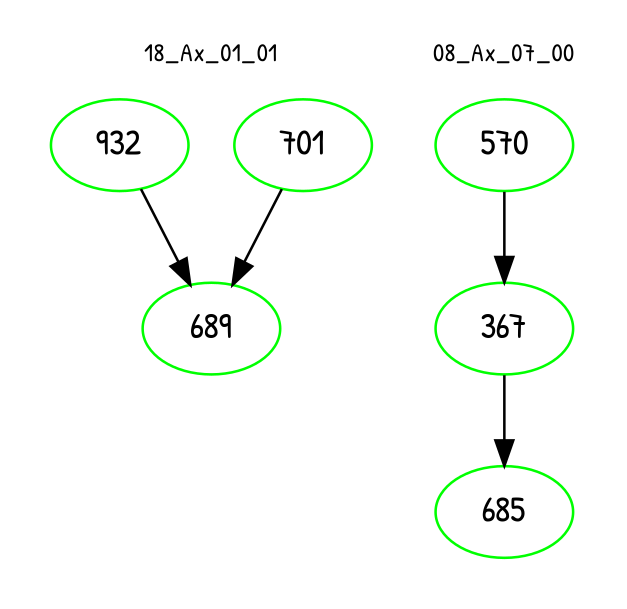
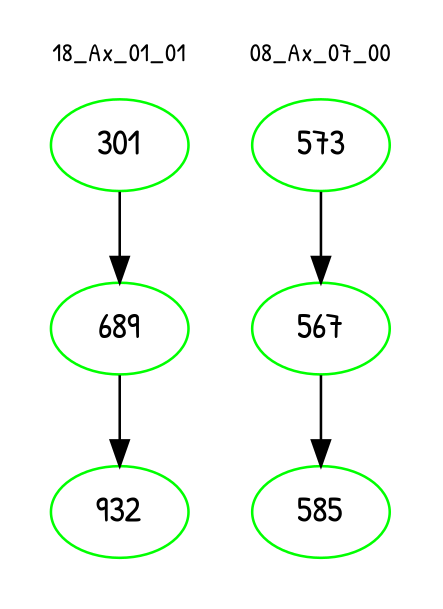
(303, 145) -> (120, 145)
(504, 145) -> (321, 145)
(160, 225) -> (120, 408)
(504, 329) -> (321, 329)
(504, 512) -> (321, 512)
